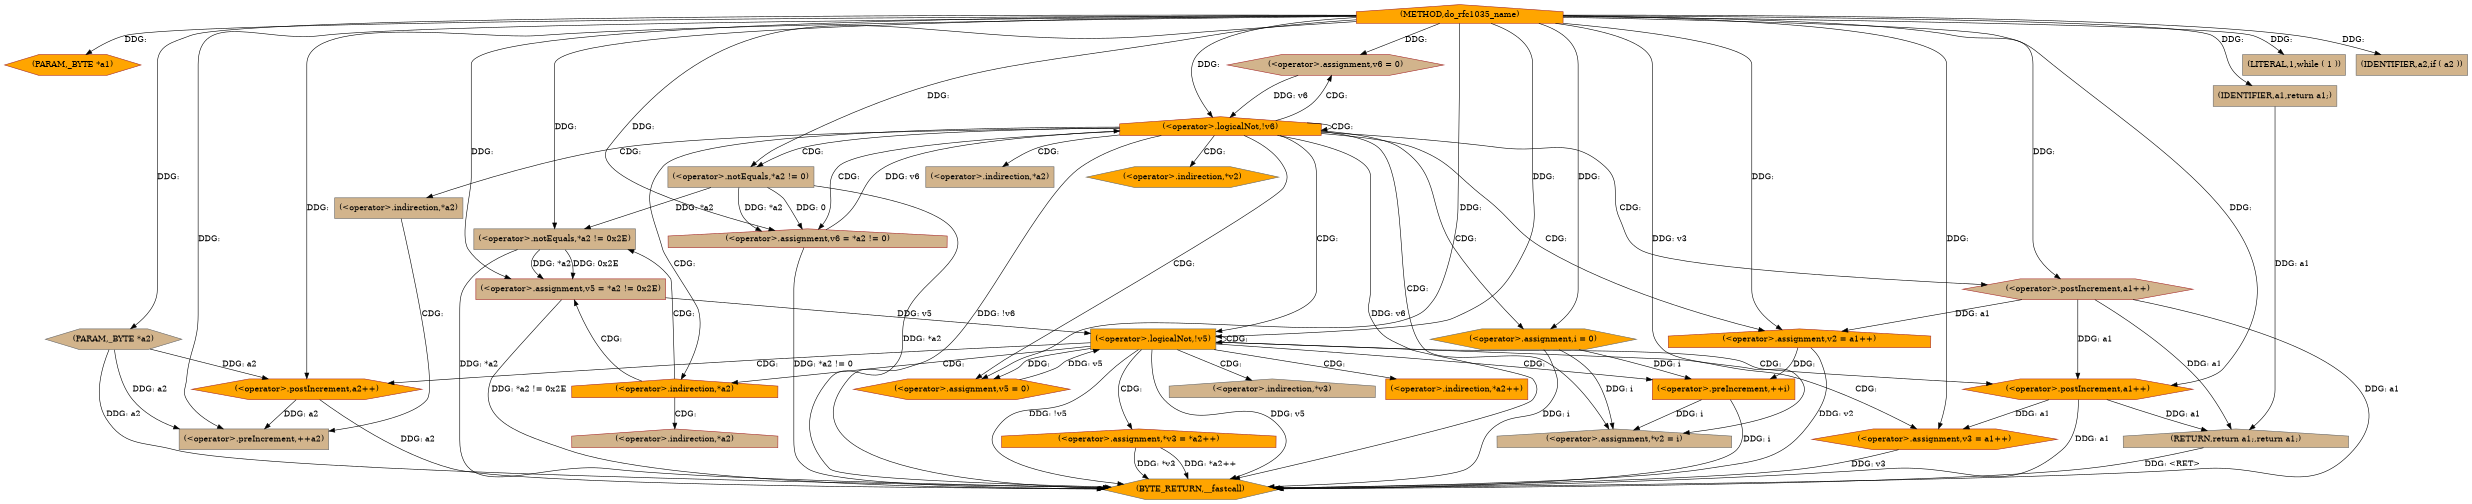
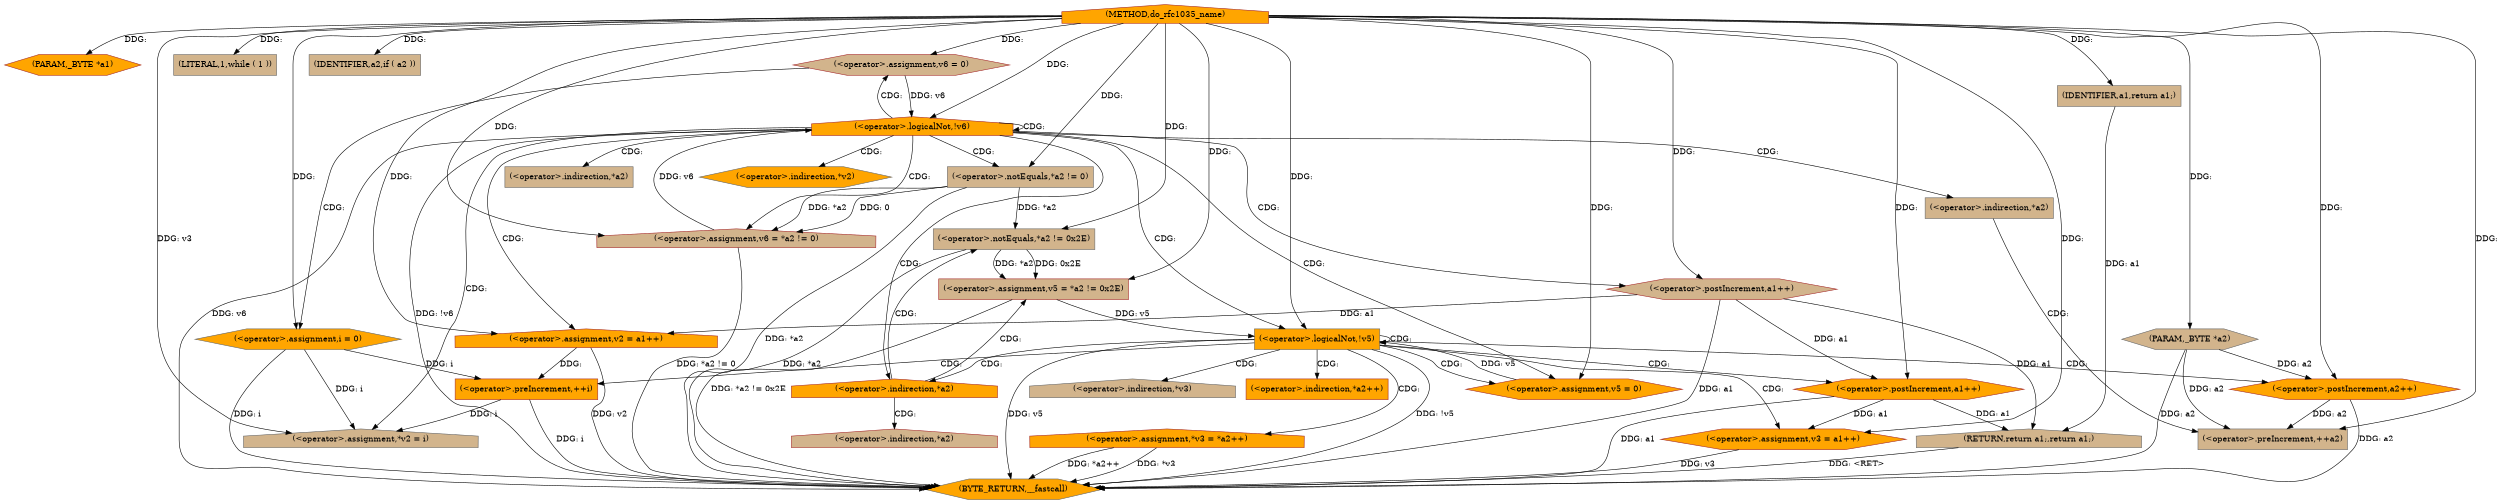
(1435, 204) -> (499, 97)
(1040, 364) -> (1453, 364)
